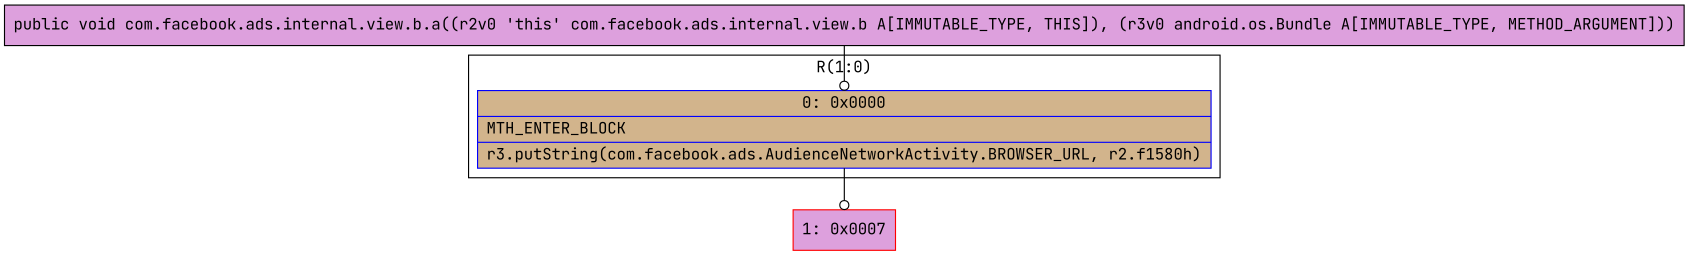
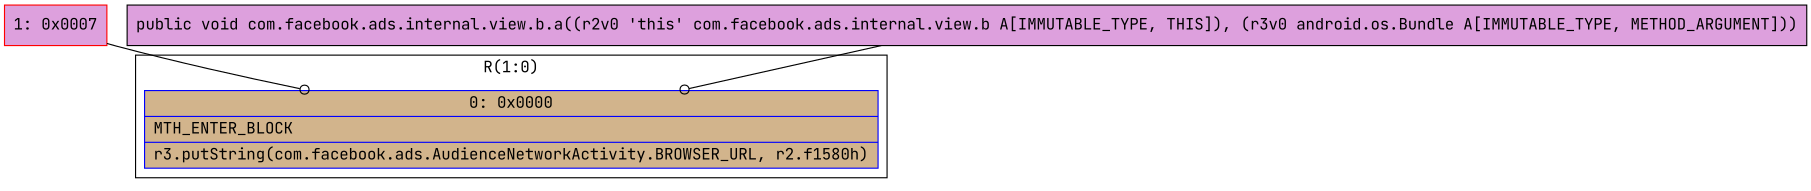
(844, 185) -> (203, 67)
